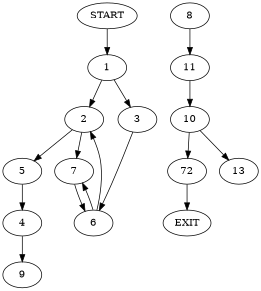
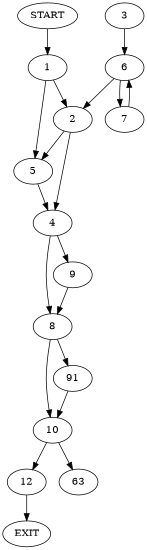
(190, 68) -> (73, 378)
(120, 90) -> (41, 116)
(80, 142) -> (63, 168)
(187, 171) -> (27, 482)
(239, 171) -> (79, 482)
none -> (46, 271)
none -> (64, 297)
none -> (46, 375)
